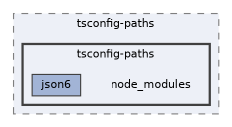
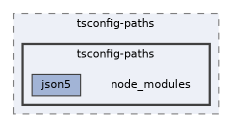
(56, 85) -> (56, 85)
